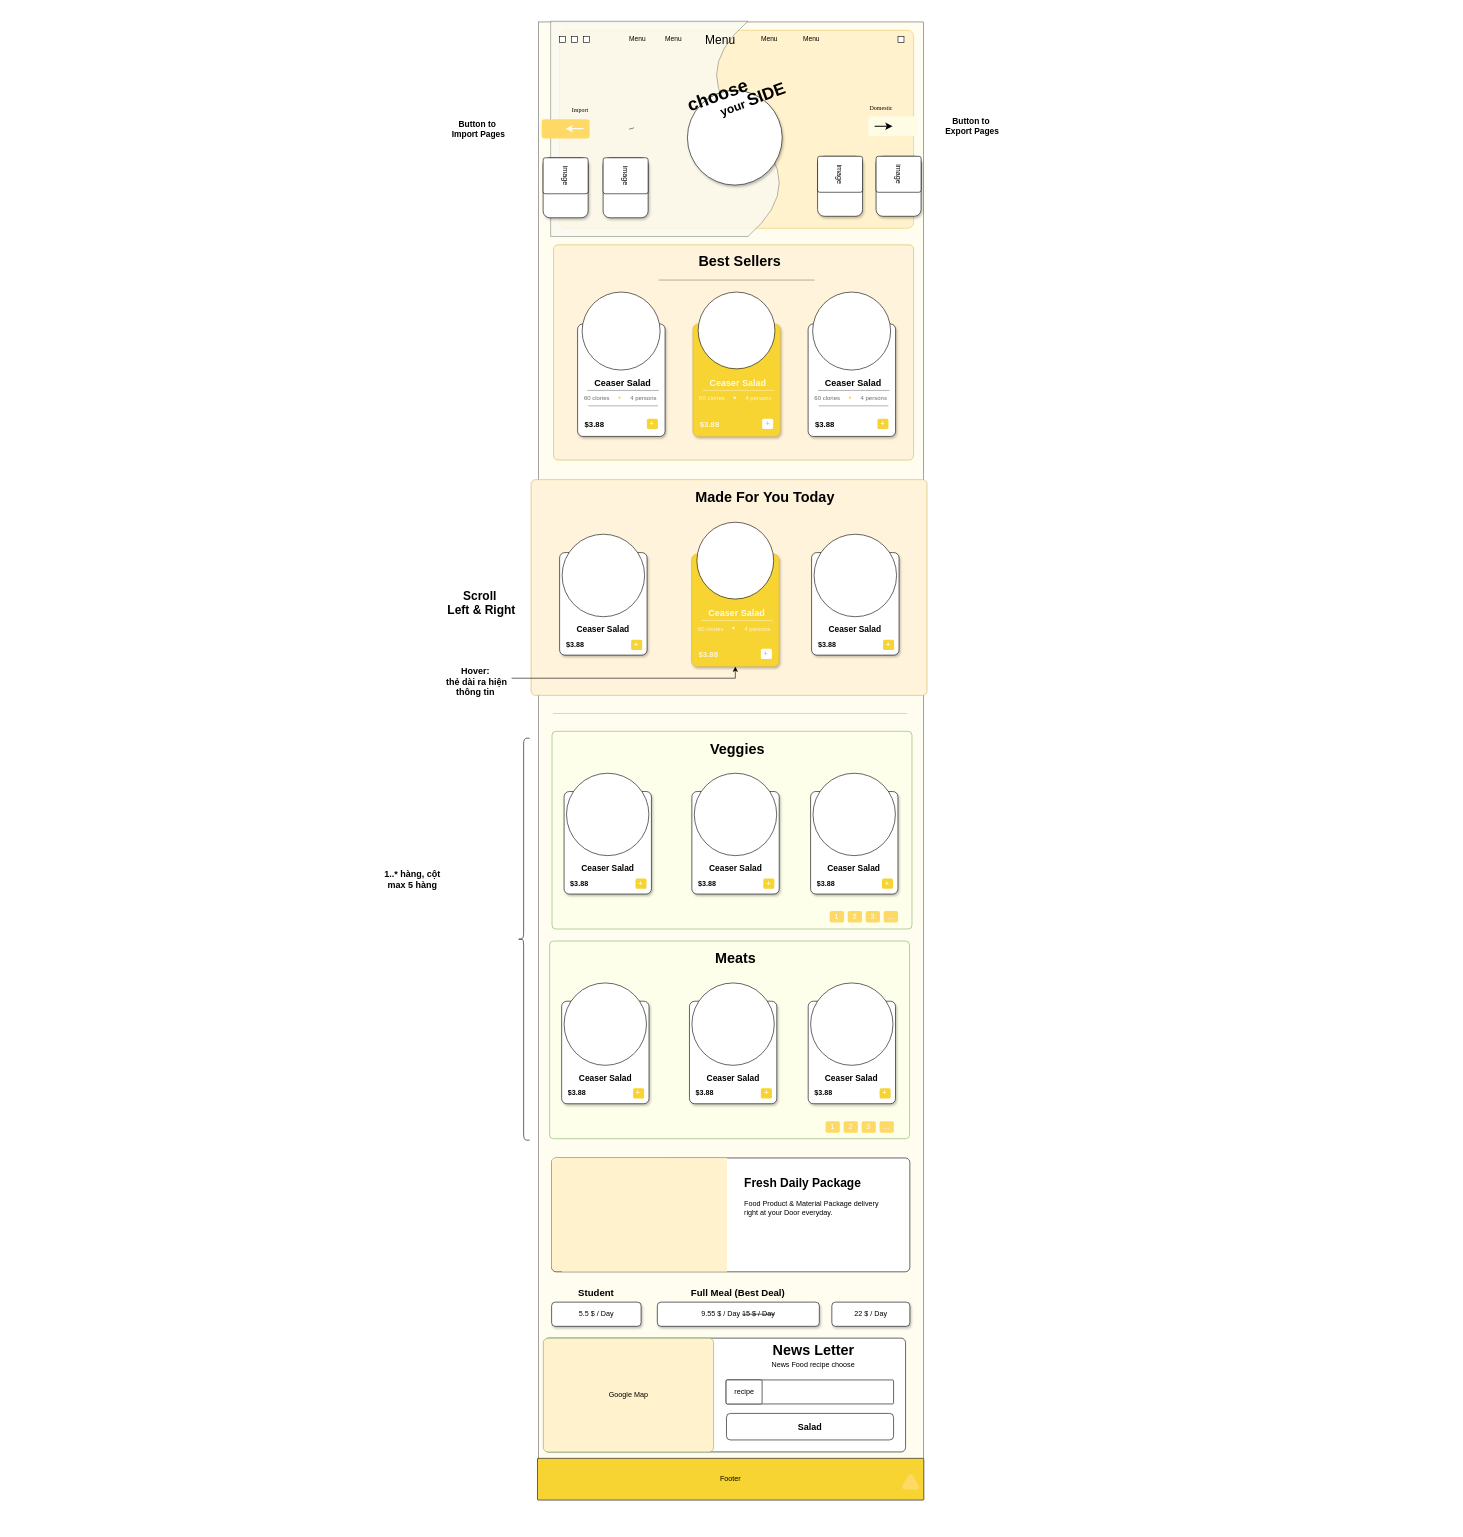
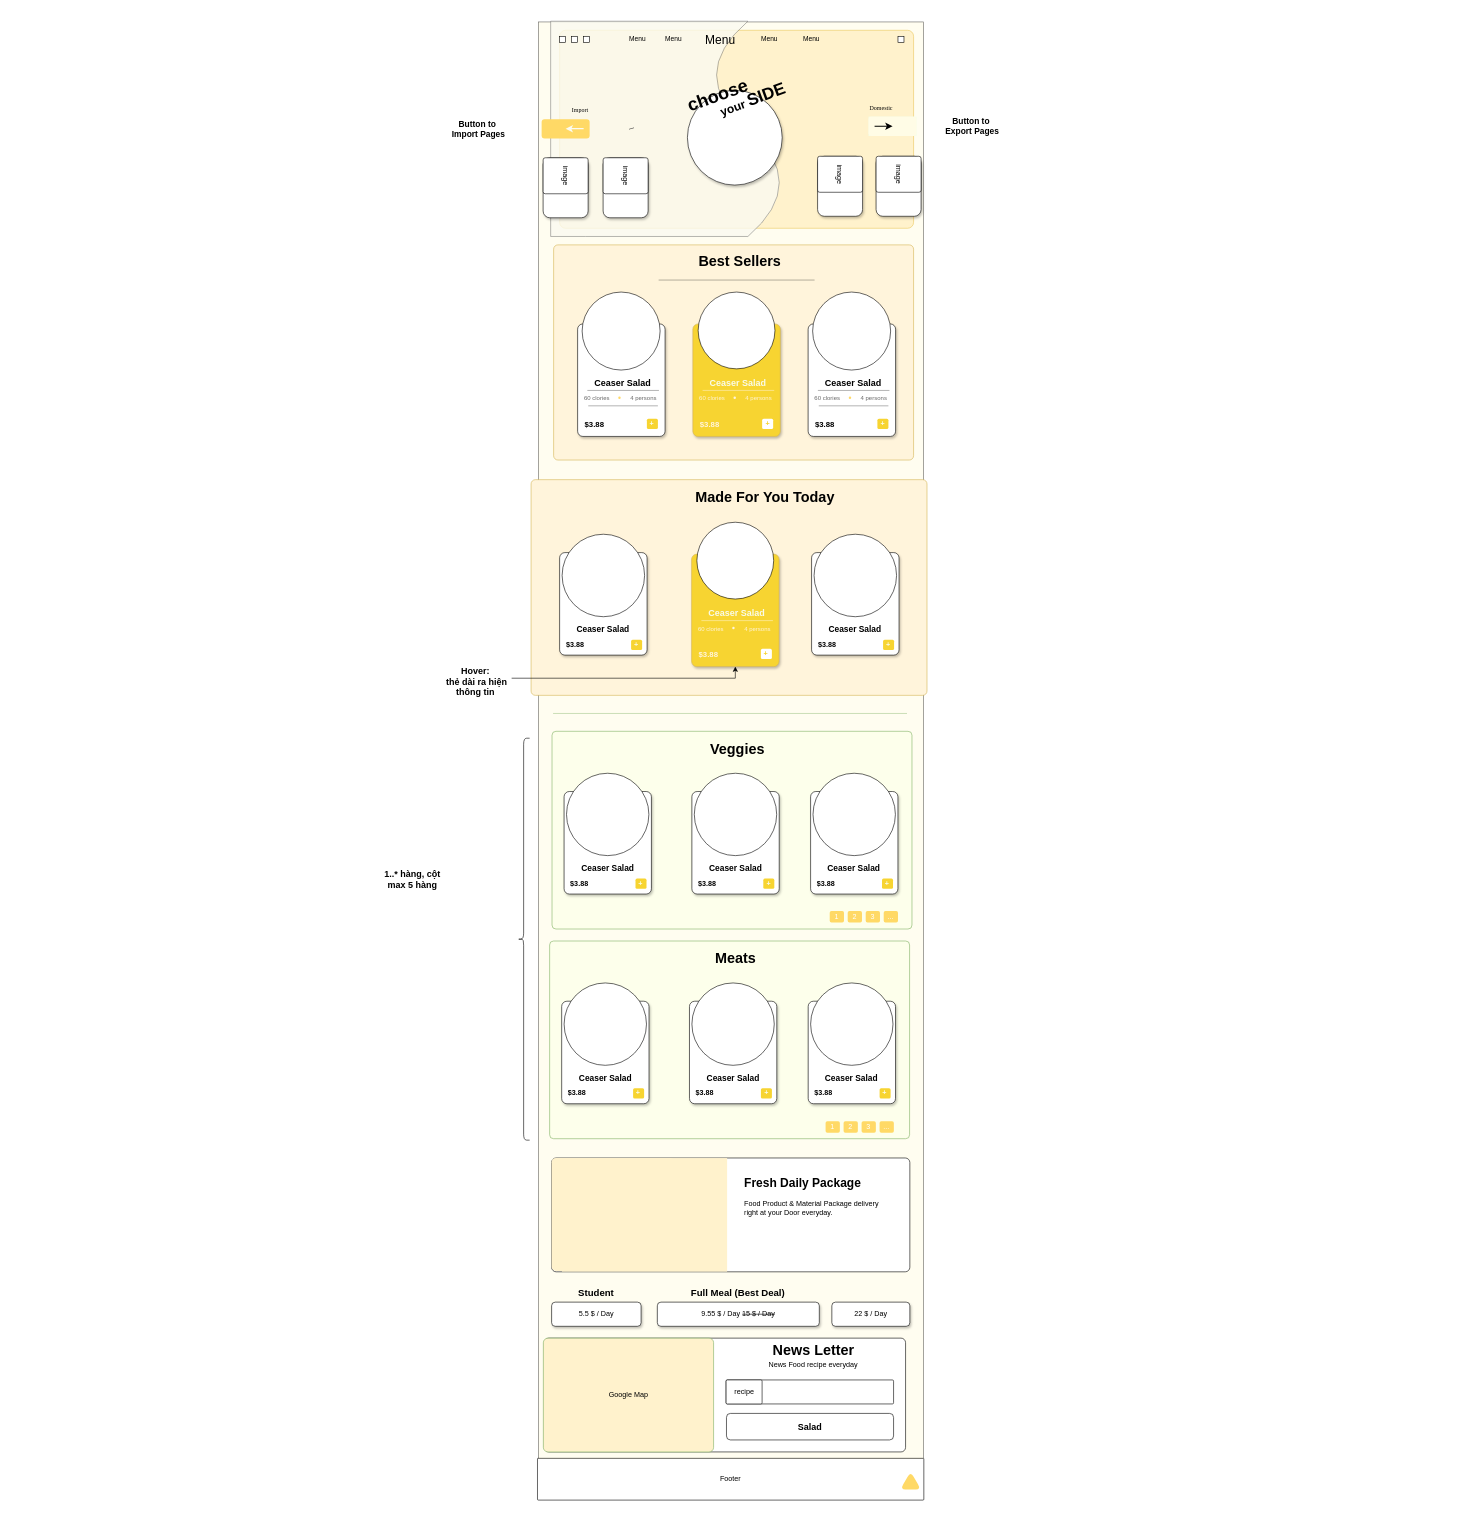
(482, 602) -> none
(813, 1365) -> (813, 1365)
(731, 1479) -> (731, 1479)
